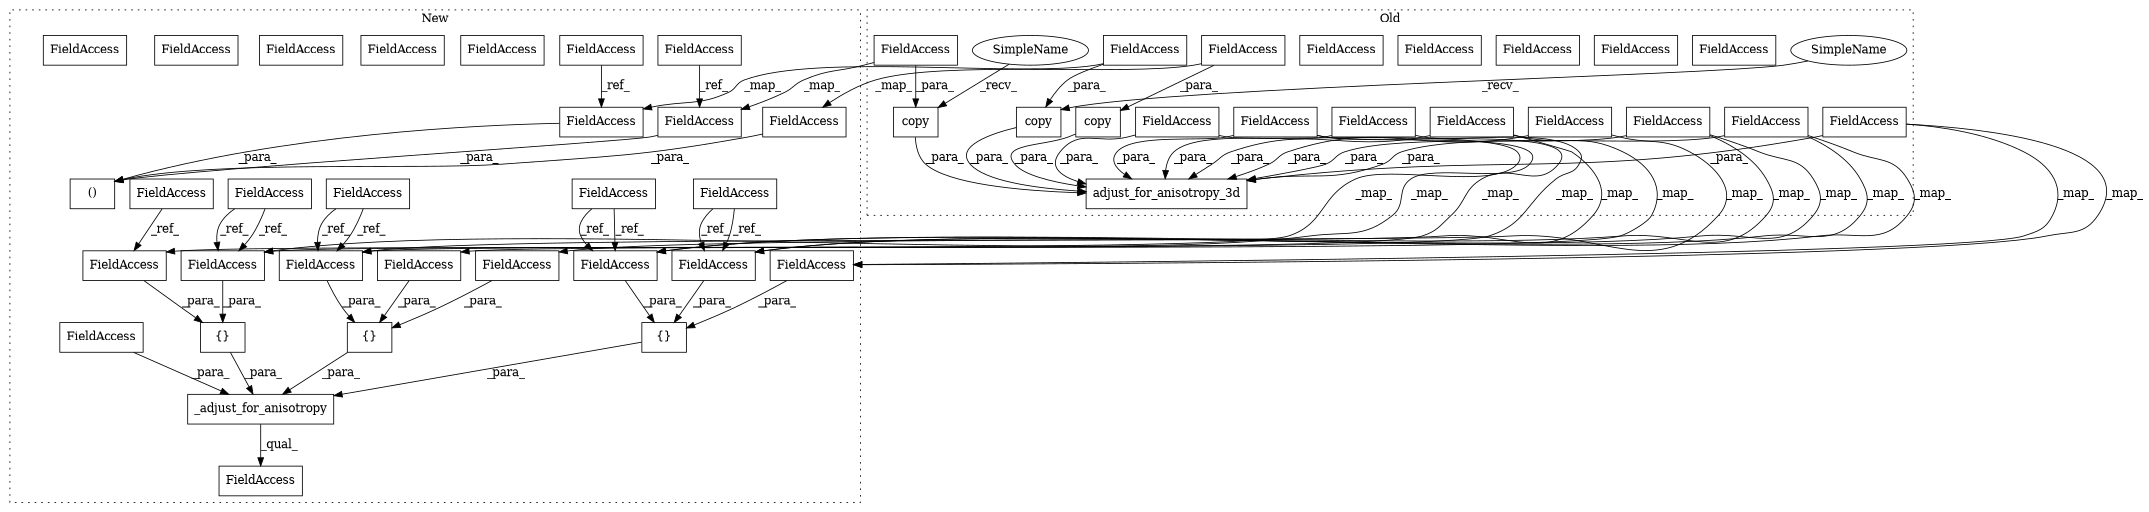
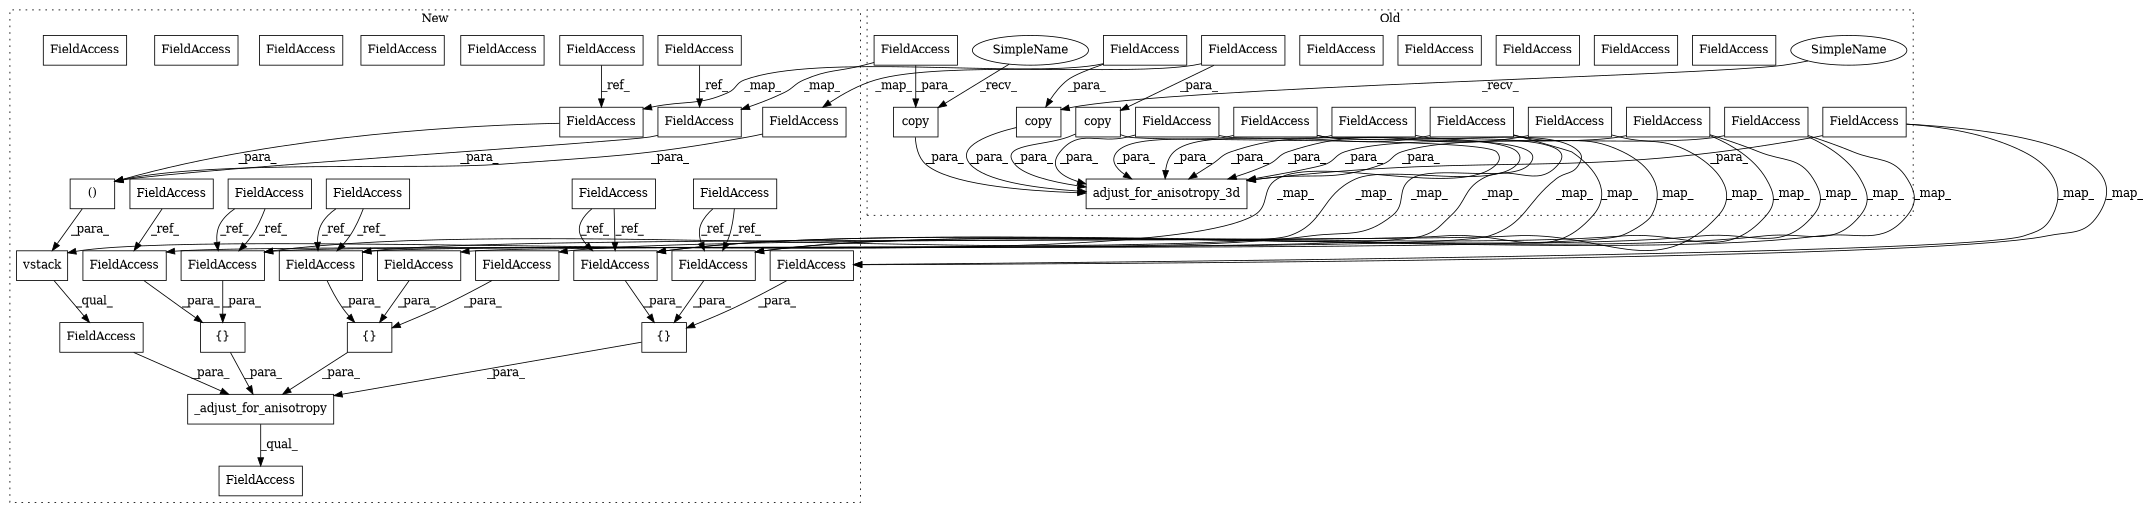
none -> (42, 266)
